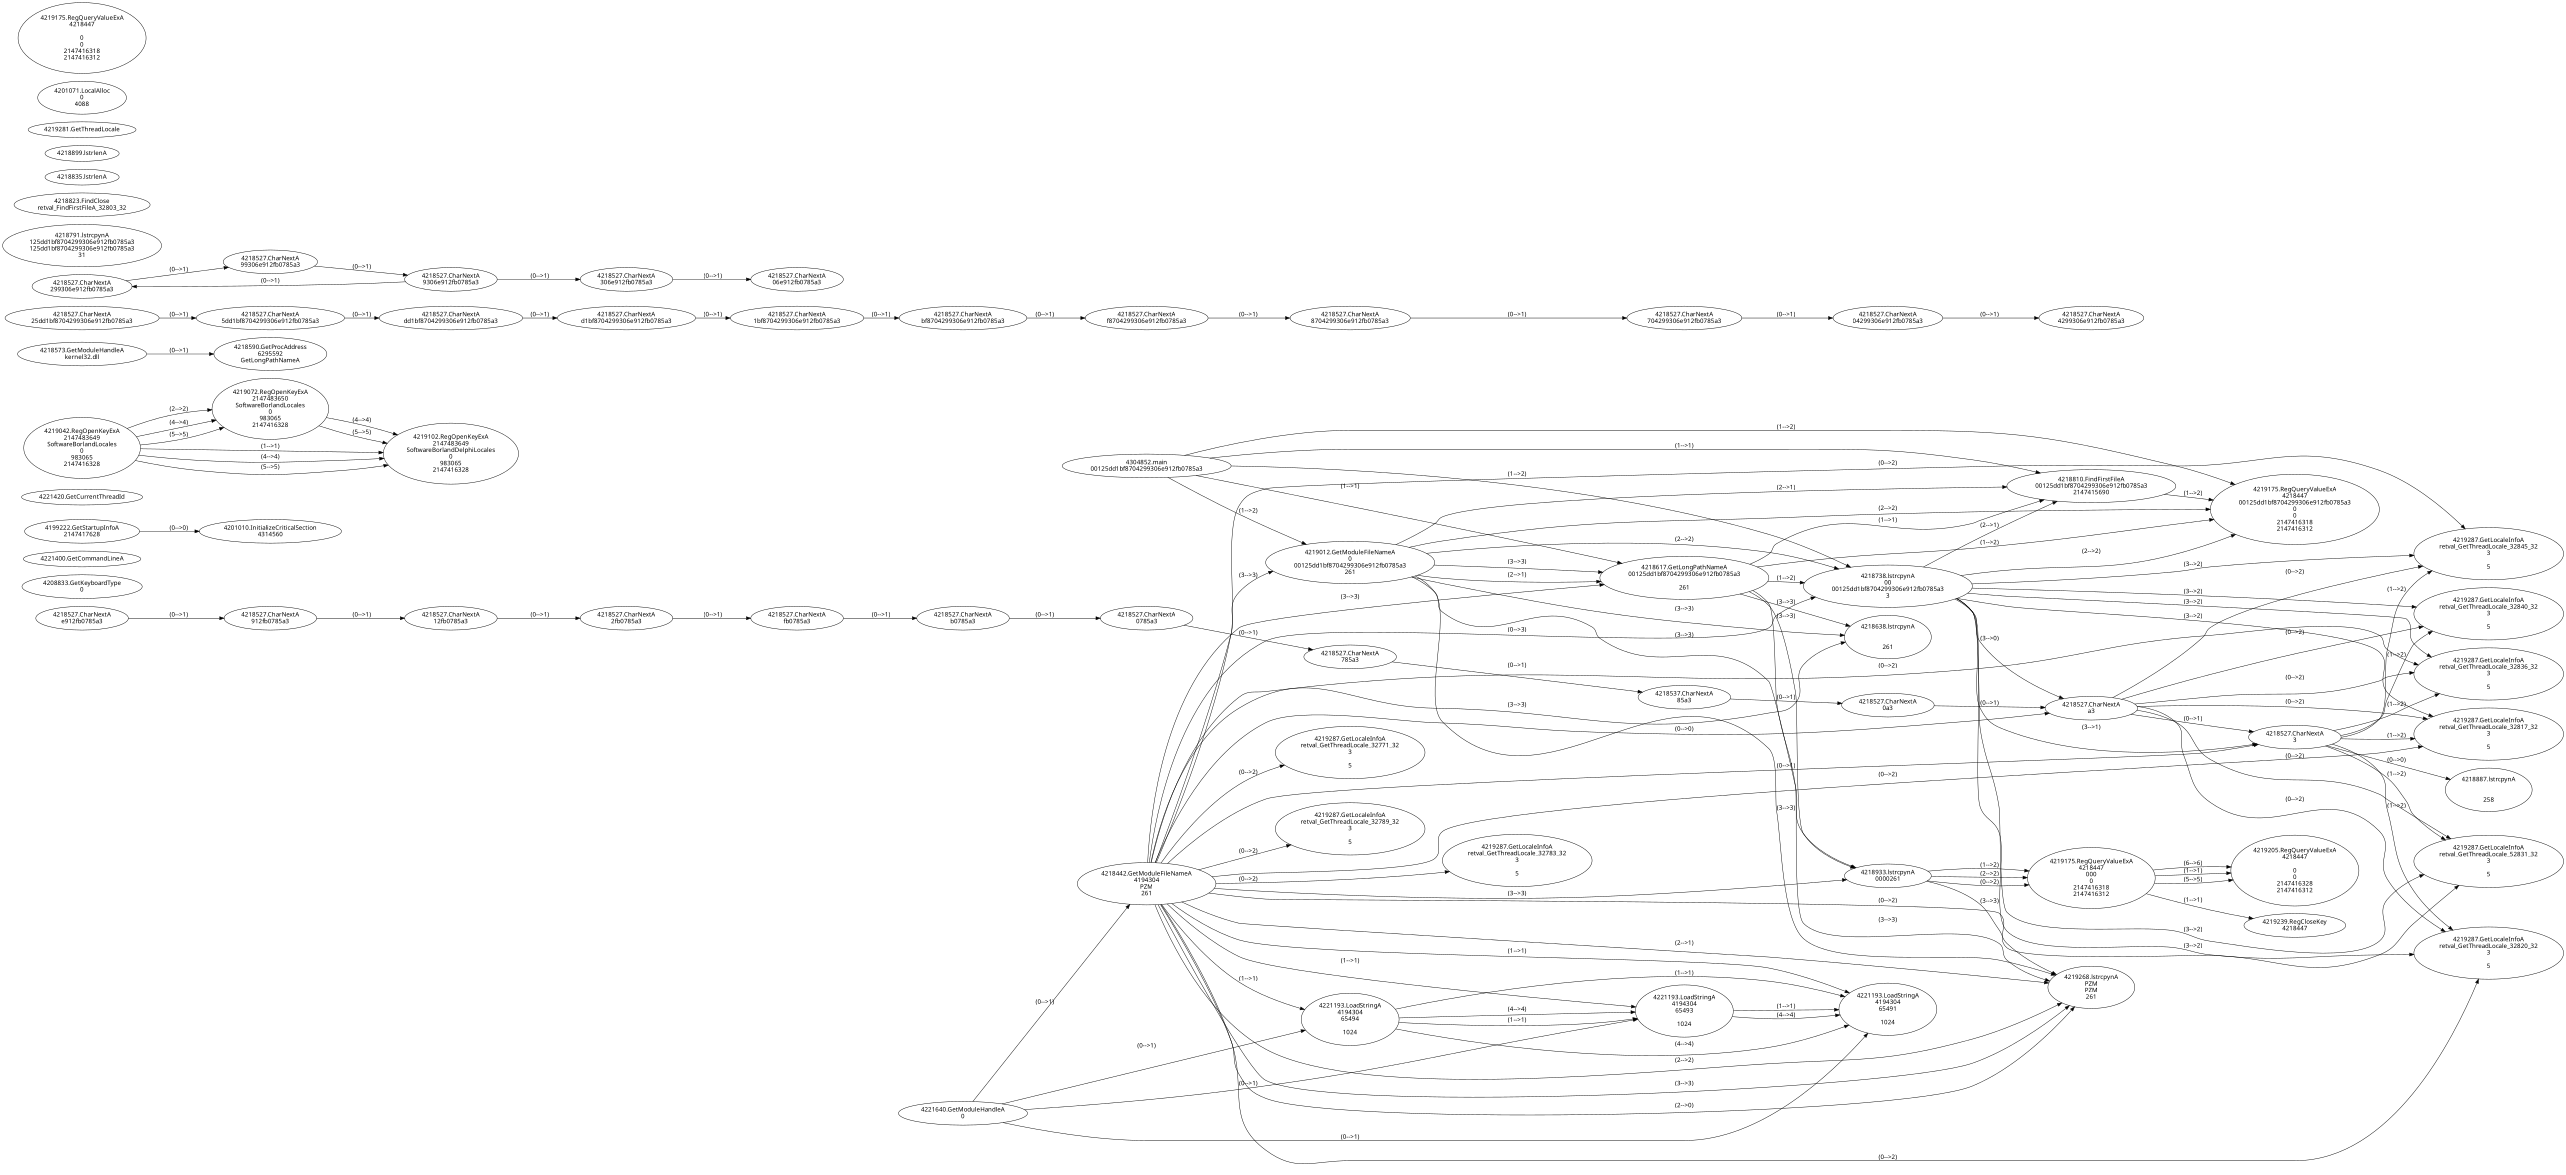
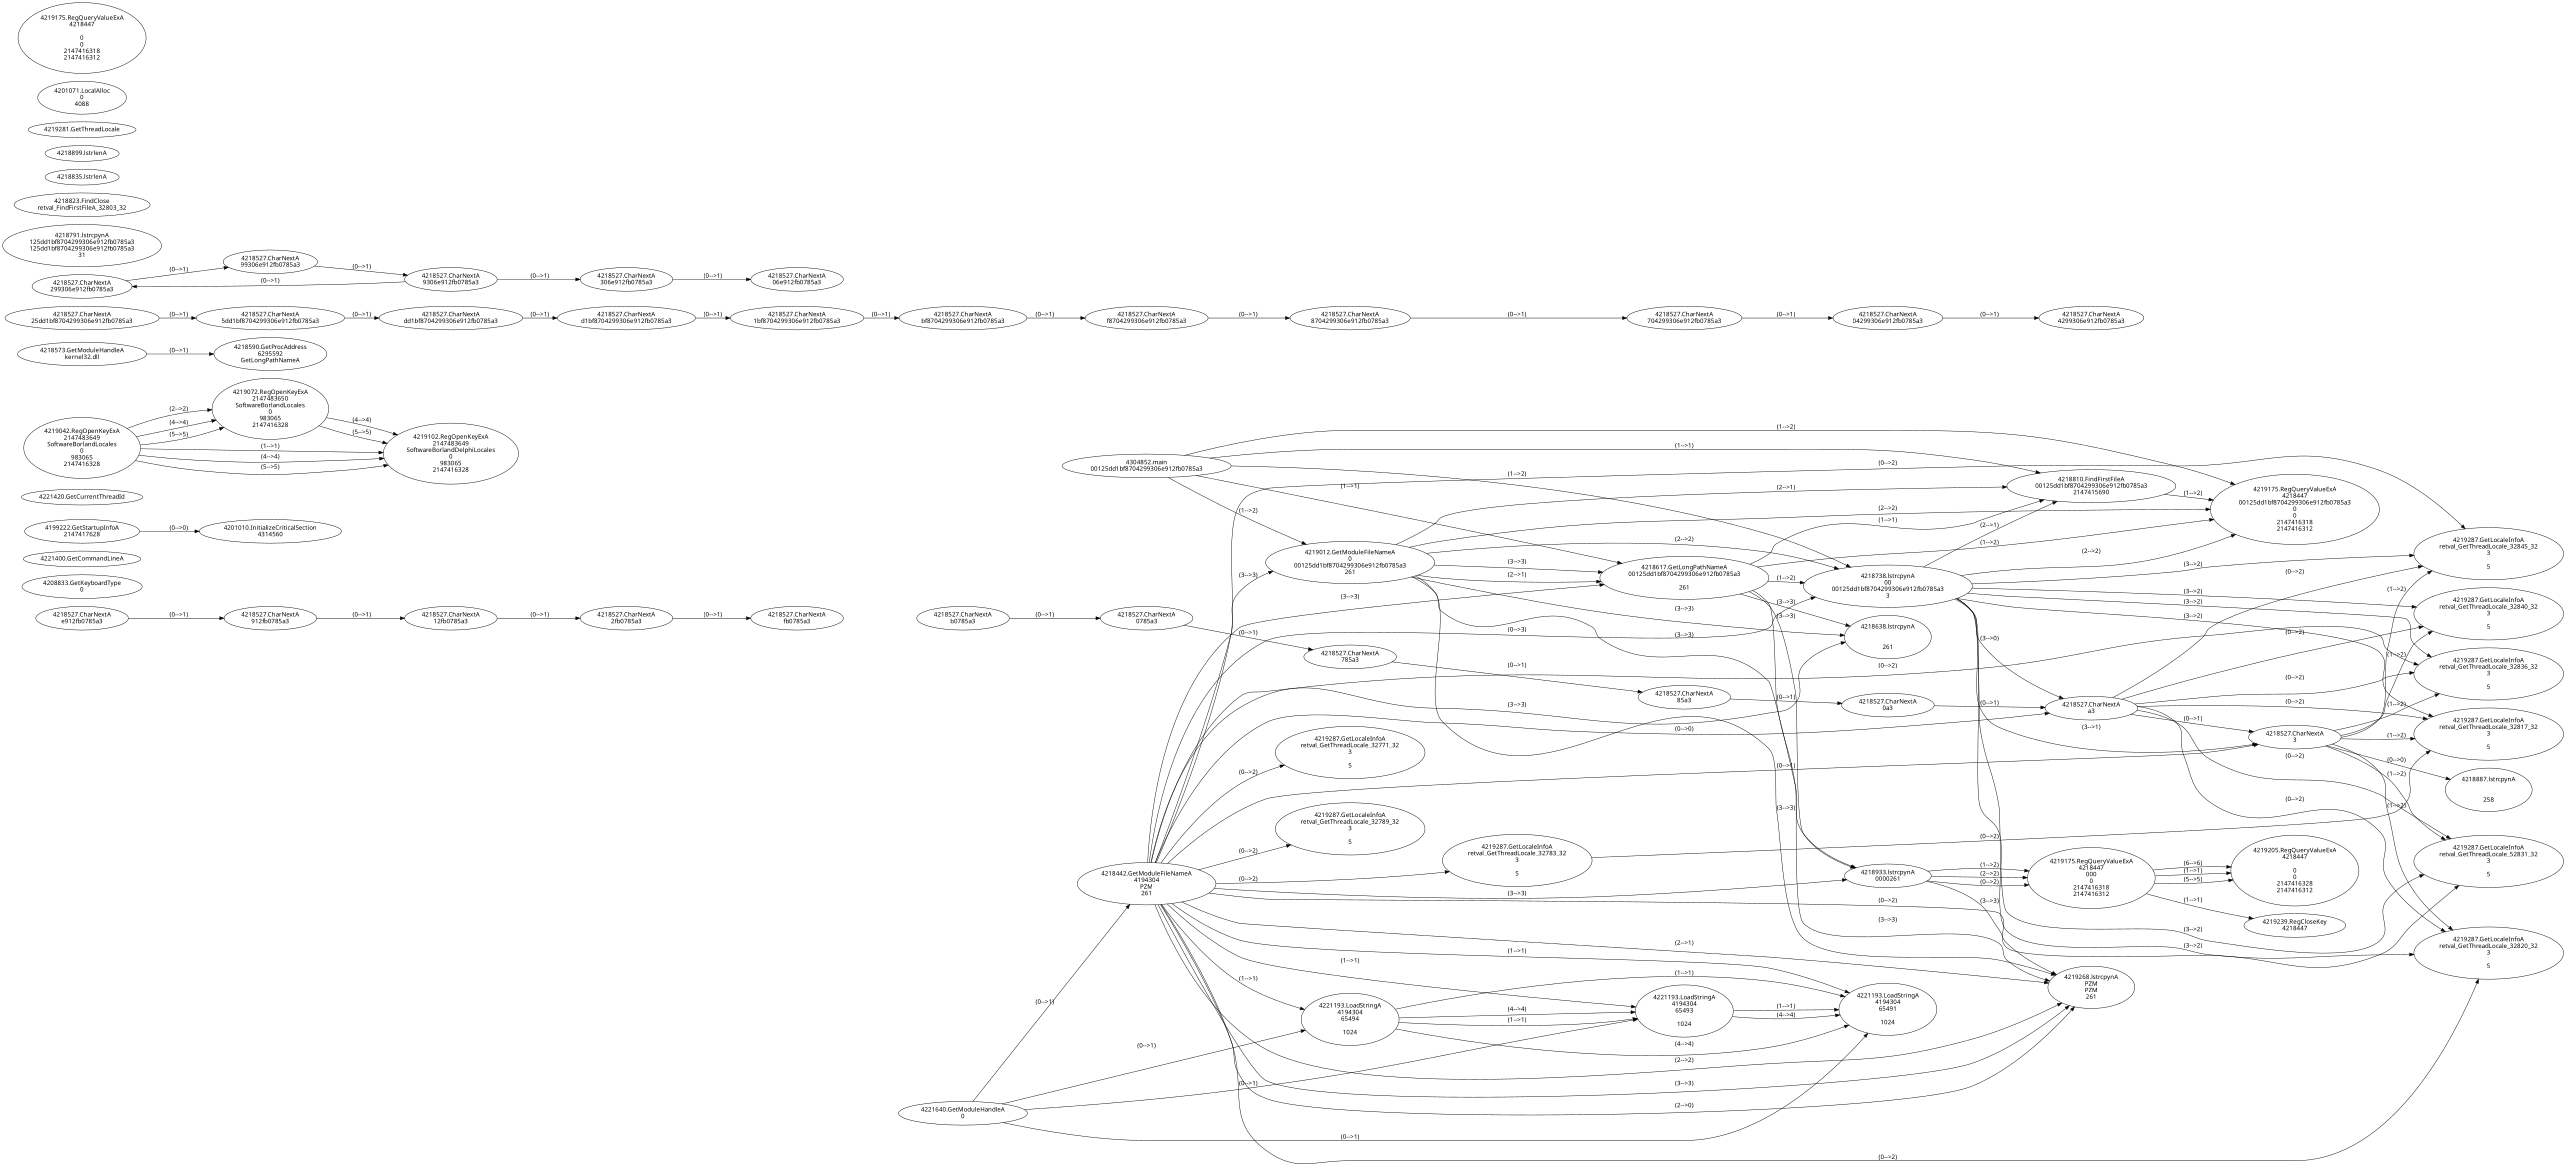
(878, 618) -> none
(1684, 697) -> (1684, 697)
(1803, 790) -> (2030, 839)
